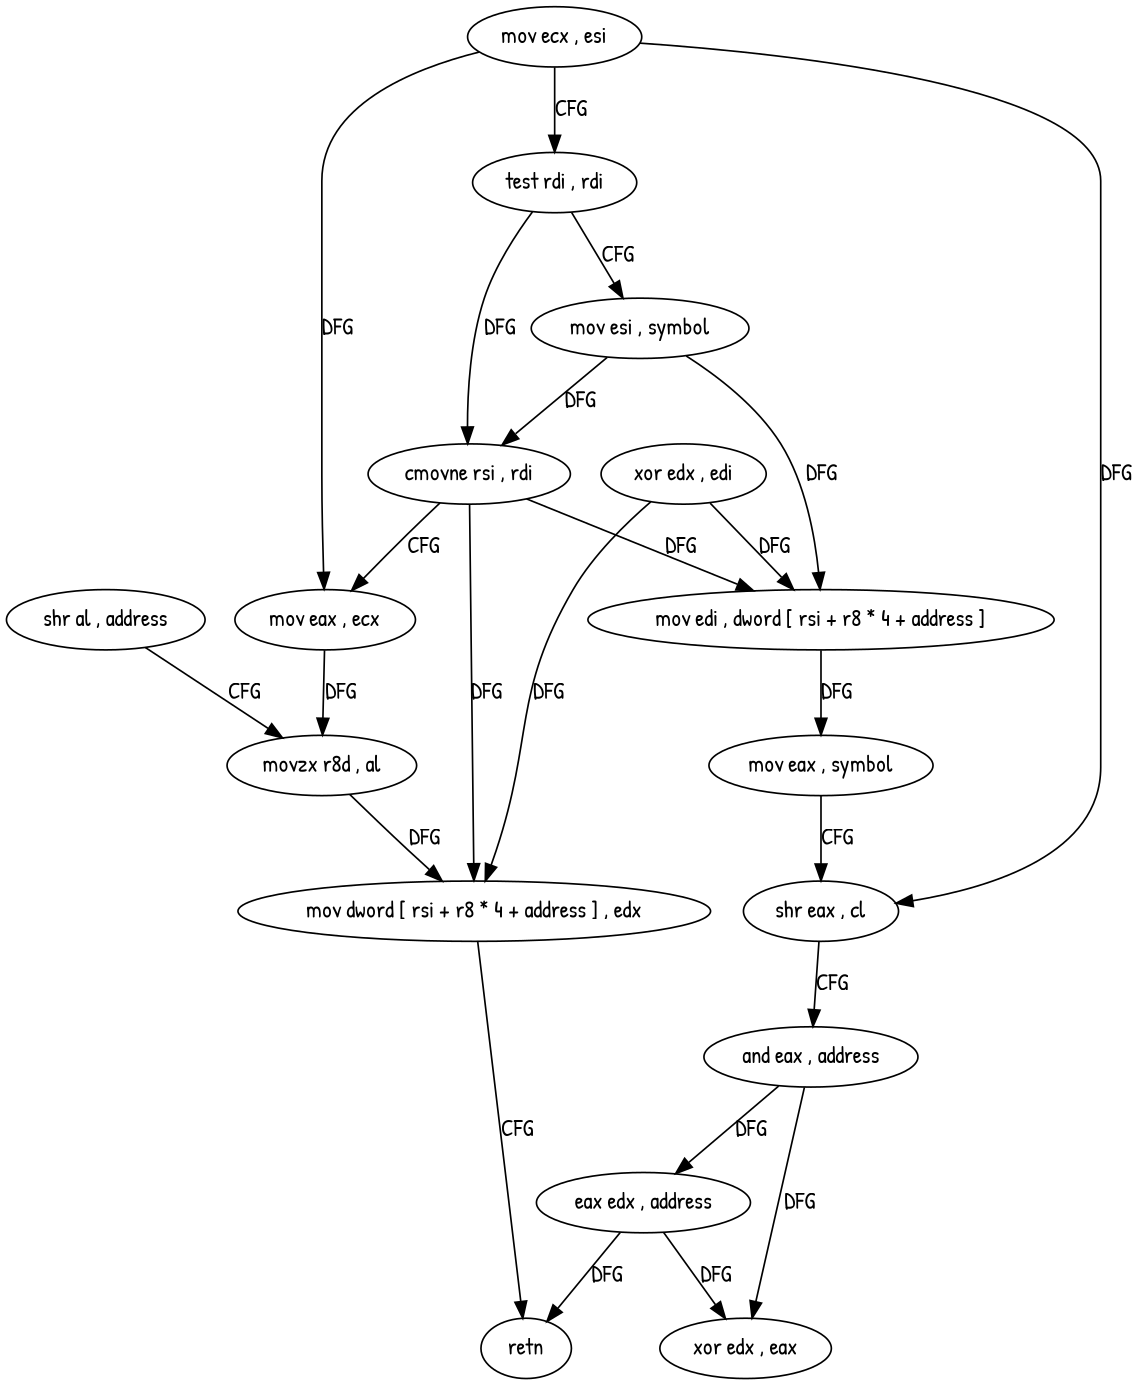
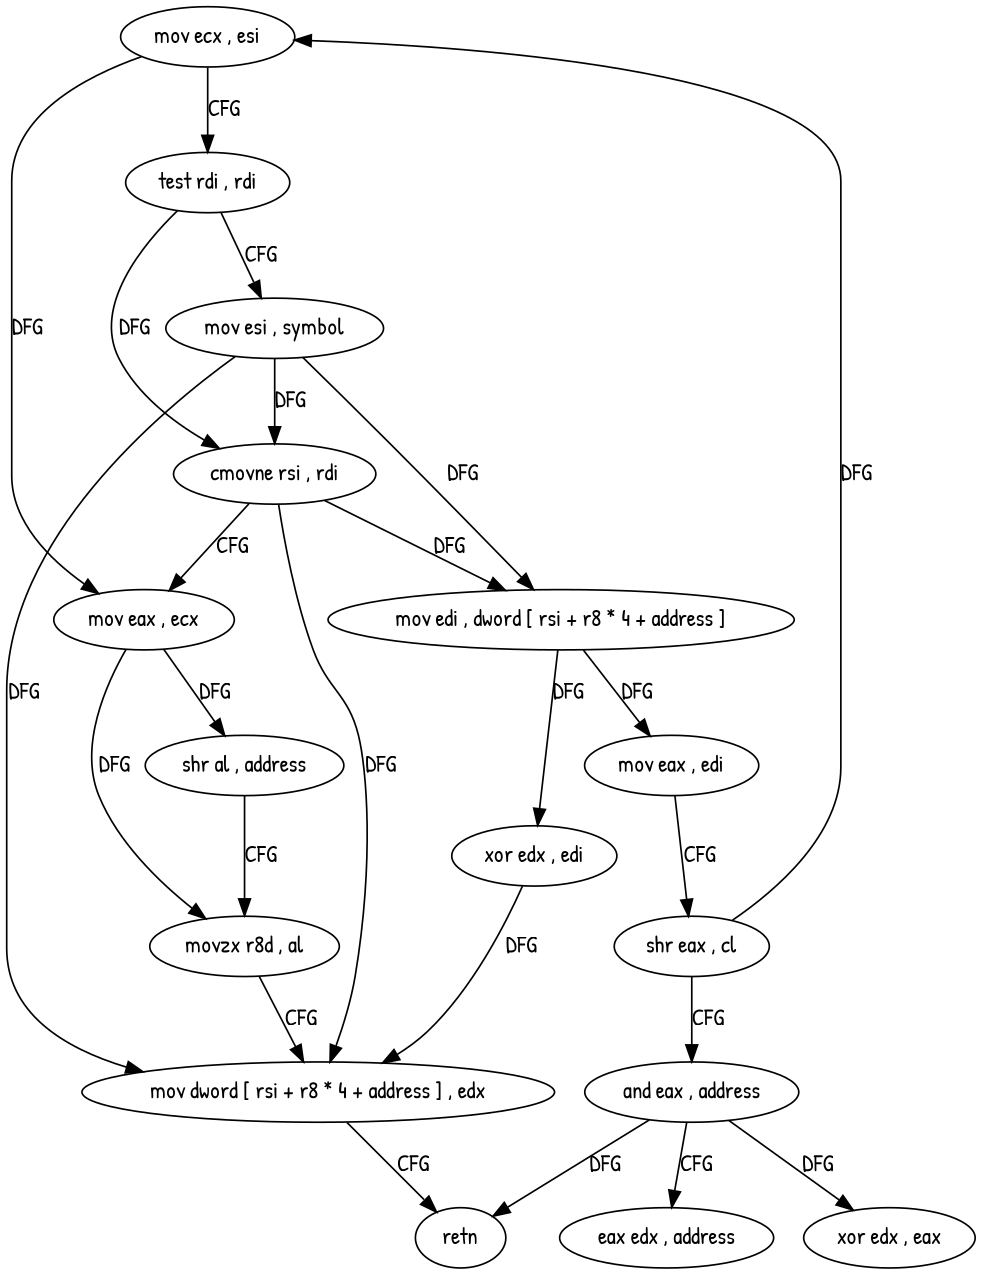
(1101, 349) -> (841, 286)
(746, 540) -> (549, 729)
none -> (189, 686)
none -> (7, 701)
(821, 765) -> (672, 765)
(425, 838) -> (301, 1019)
(751, 1130) -> (697, 1165)
(690, 1269) -> none
(589, 1270) -> (578, 1164)
